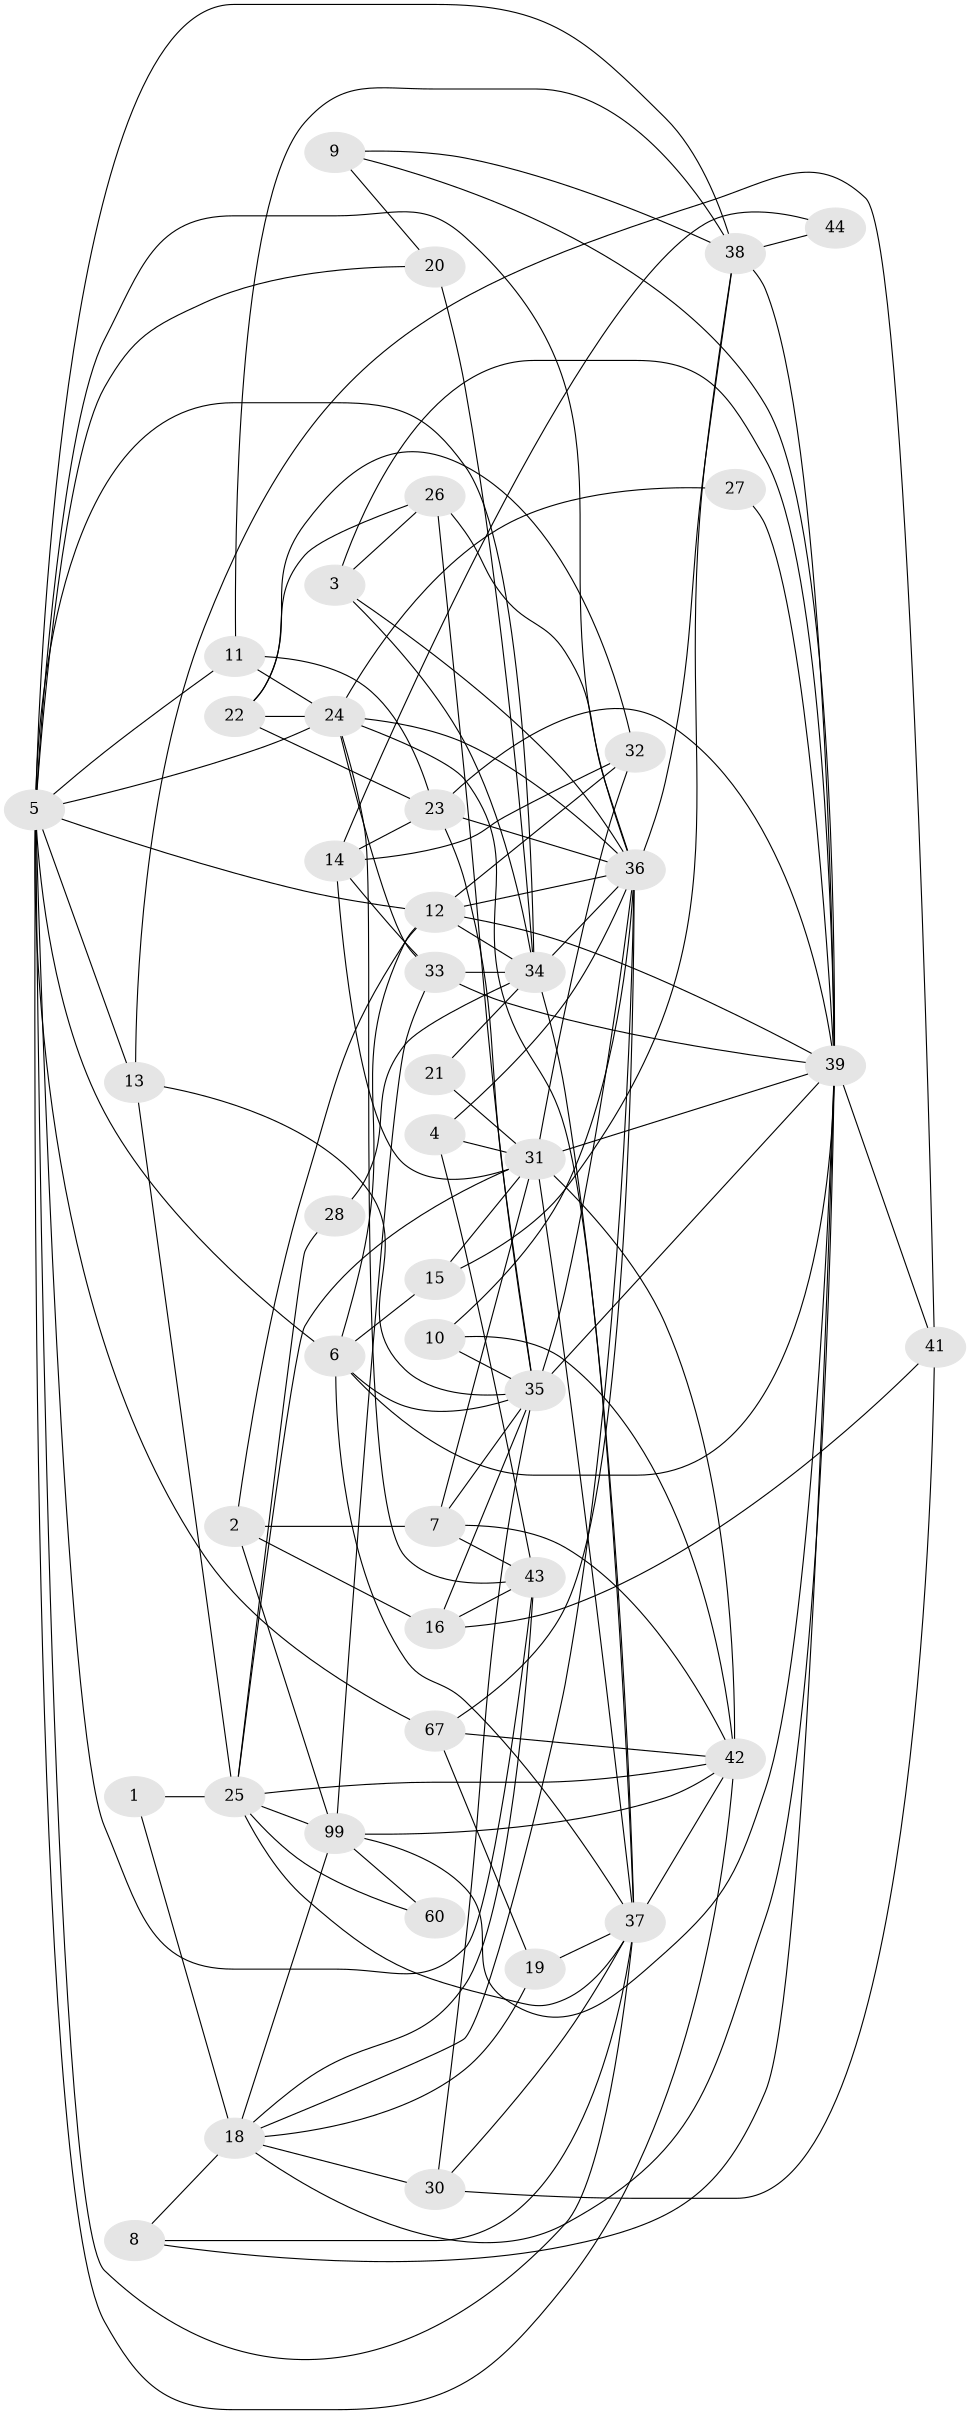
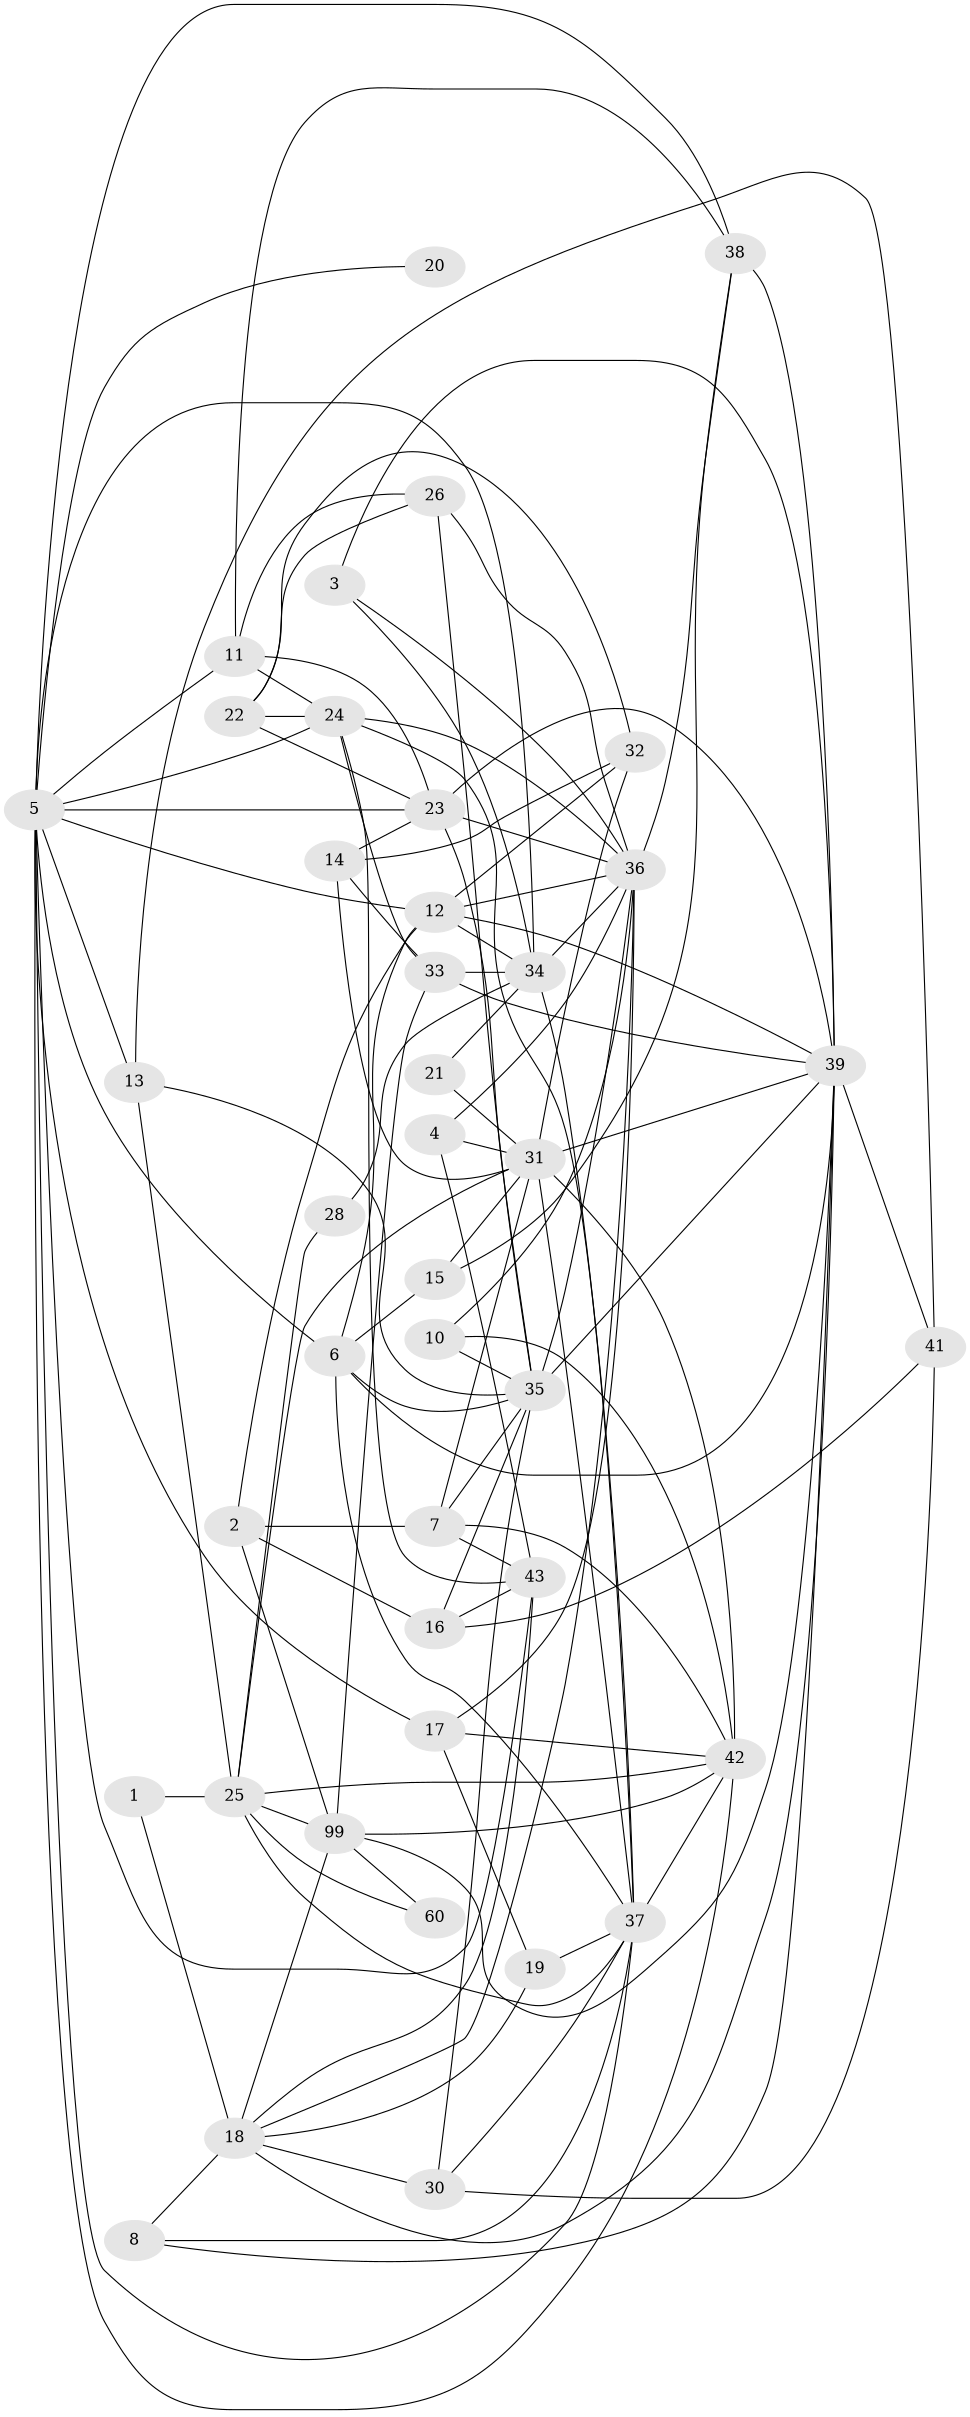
(335, 152) -> none
(355, 215) -> (235, 810)
(835, 228) -> none
(735, 489) -> none
(385, 541) -> (293, 529)
(499, 618) -> none
(435, 1731) -> (435, 1731)
